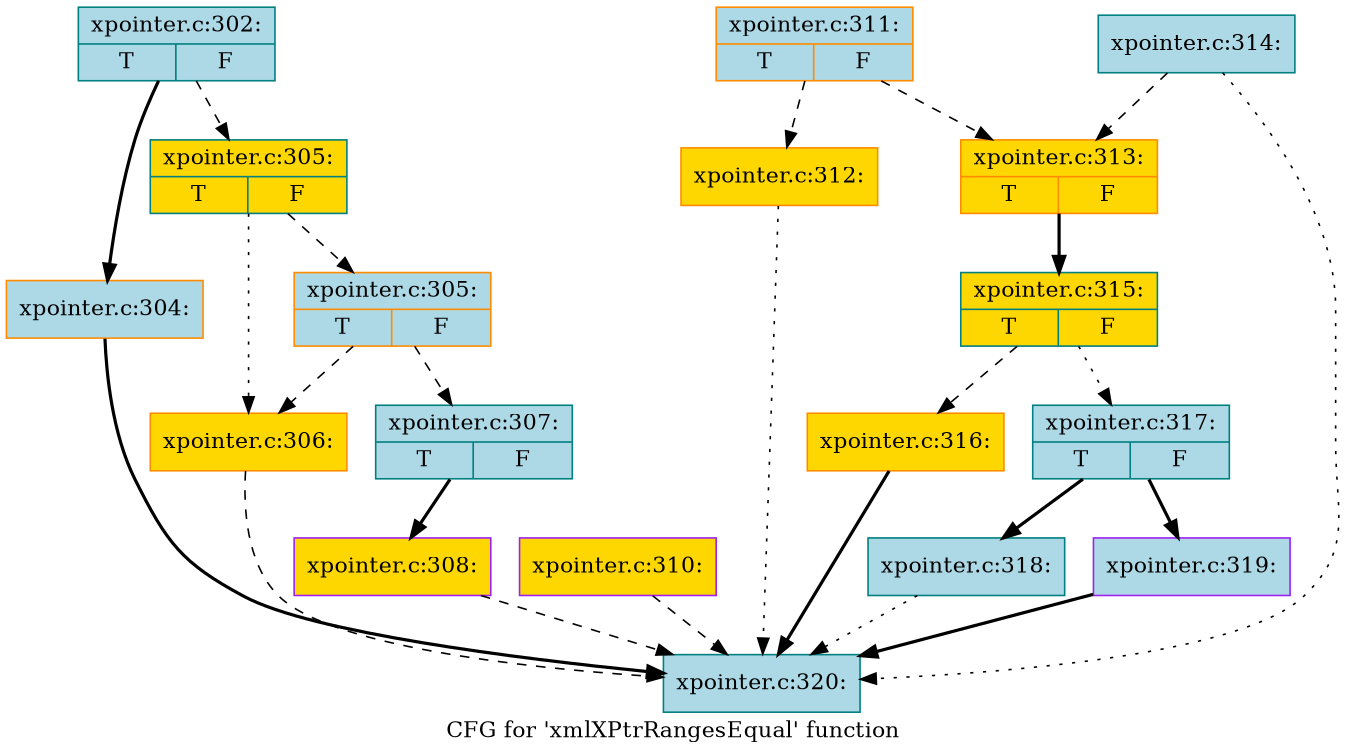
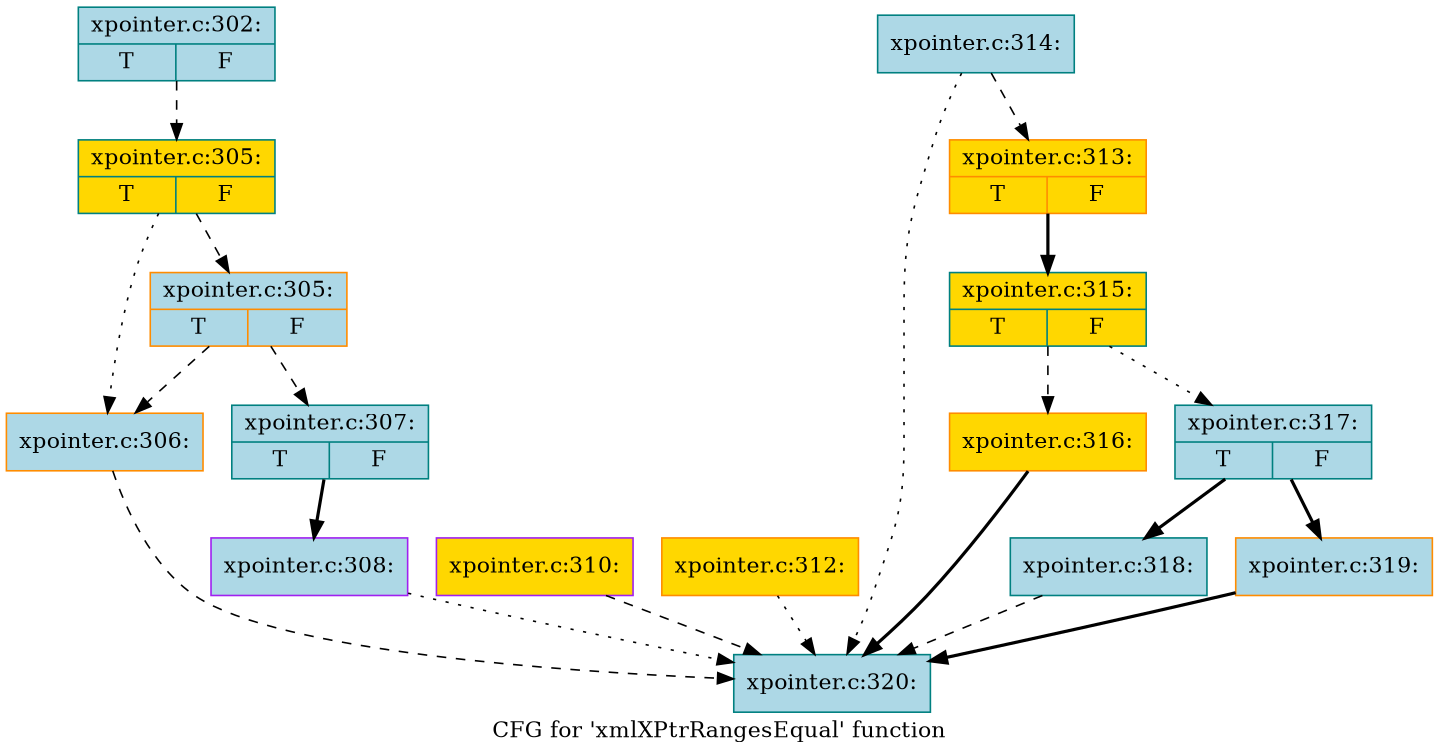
(814, 44) -> none
(105, 309) -> none
(249, 442) -> (105, 442)
(392, 567) -> (309, 567)
(1192, 567) -> (1334, 567)
(871, 621) -> (978, 622)
(569, 623) -> (563, 627)
